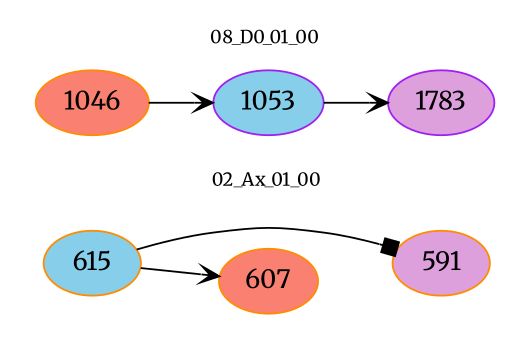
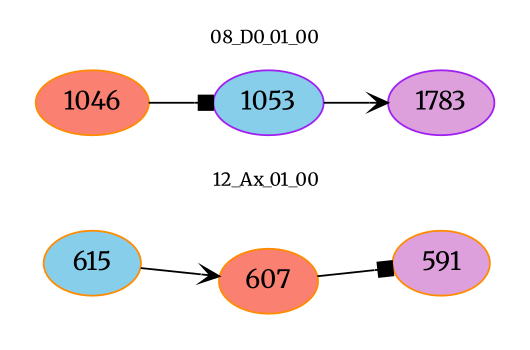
(172, 103) -> (172, 103)
(267, 181) -> (267, 181)
(258, 228) -> (346, 273)
